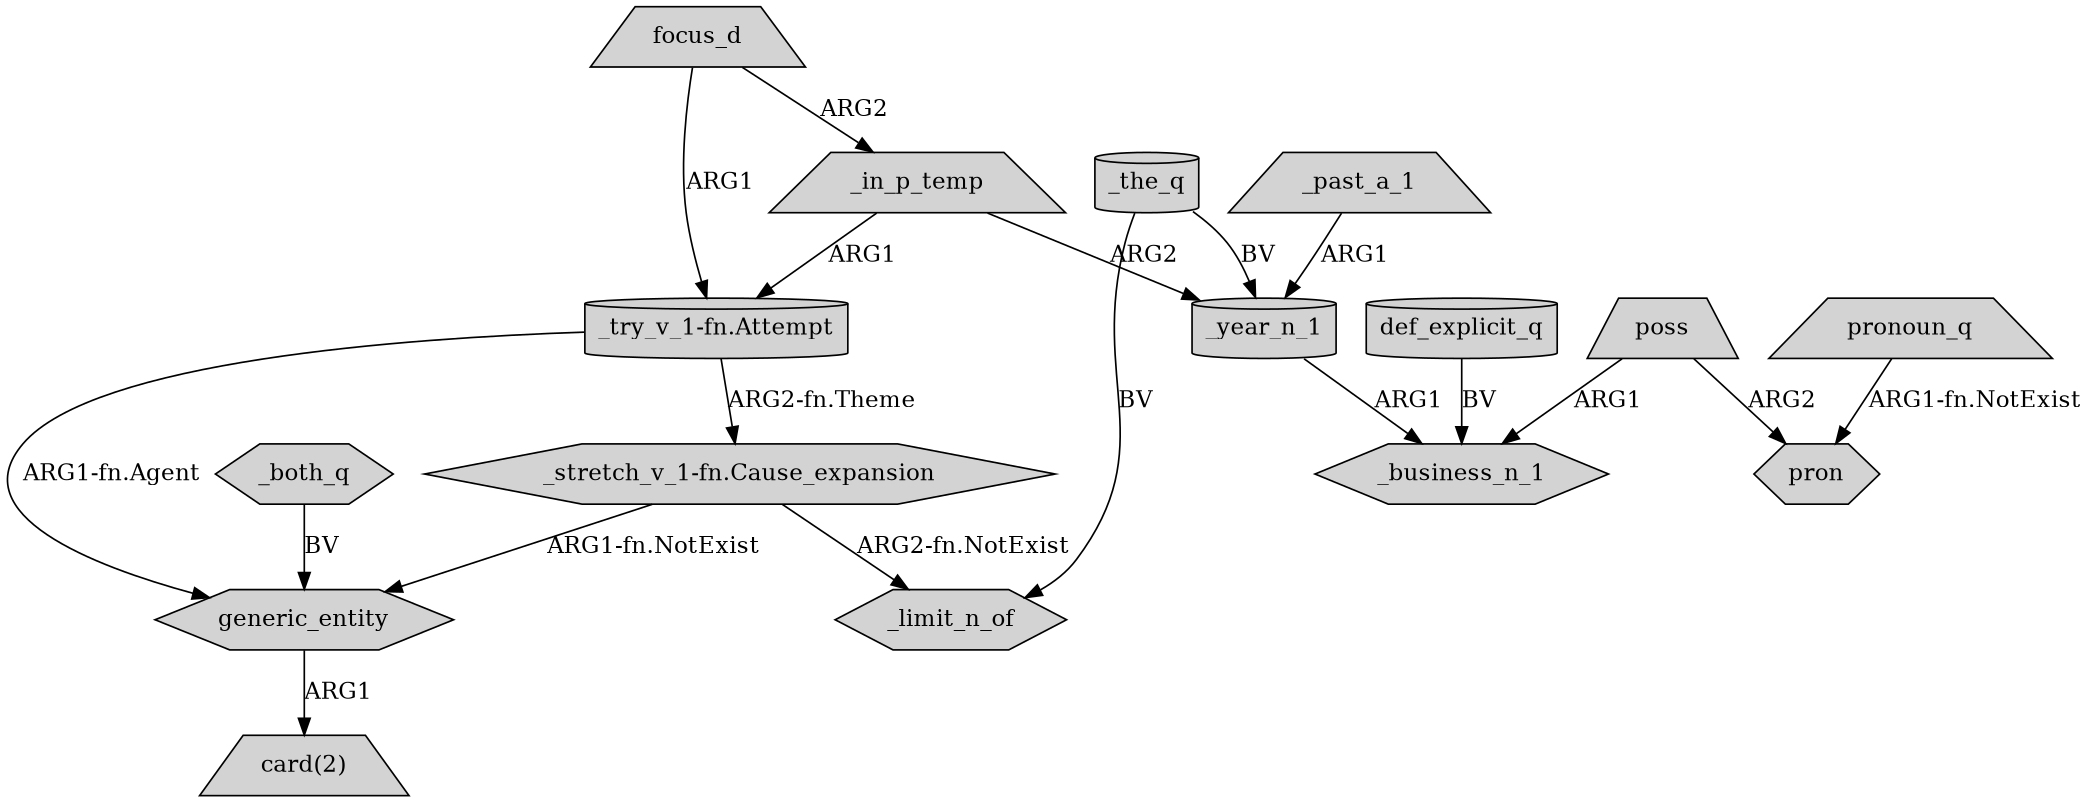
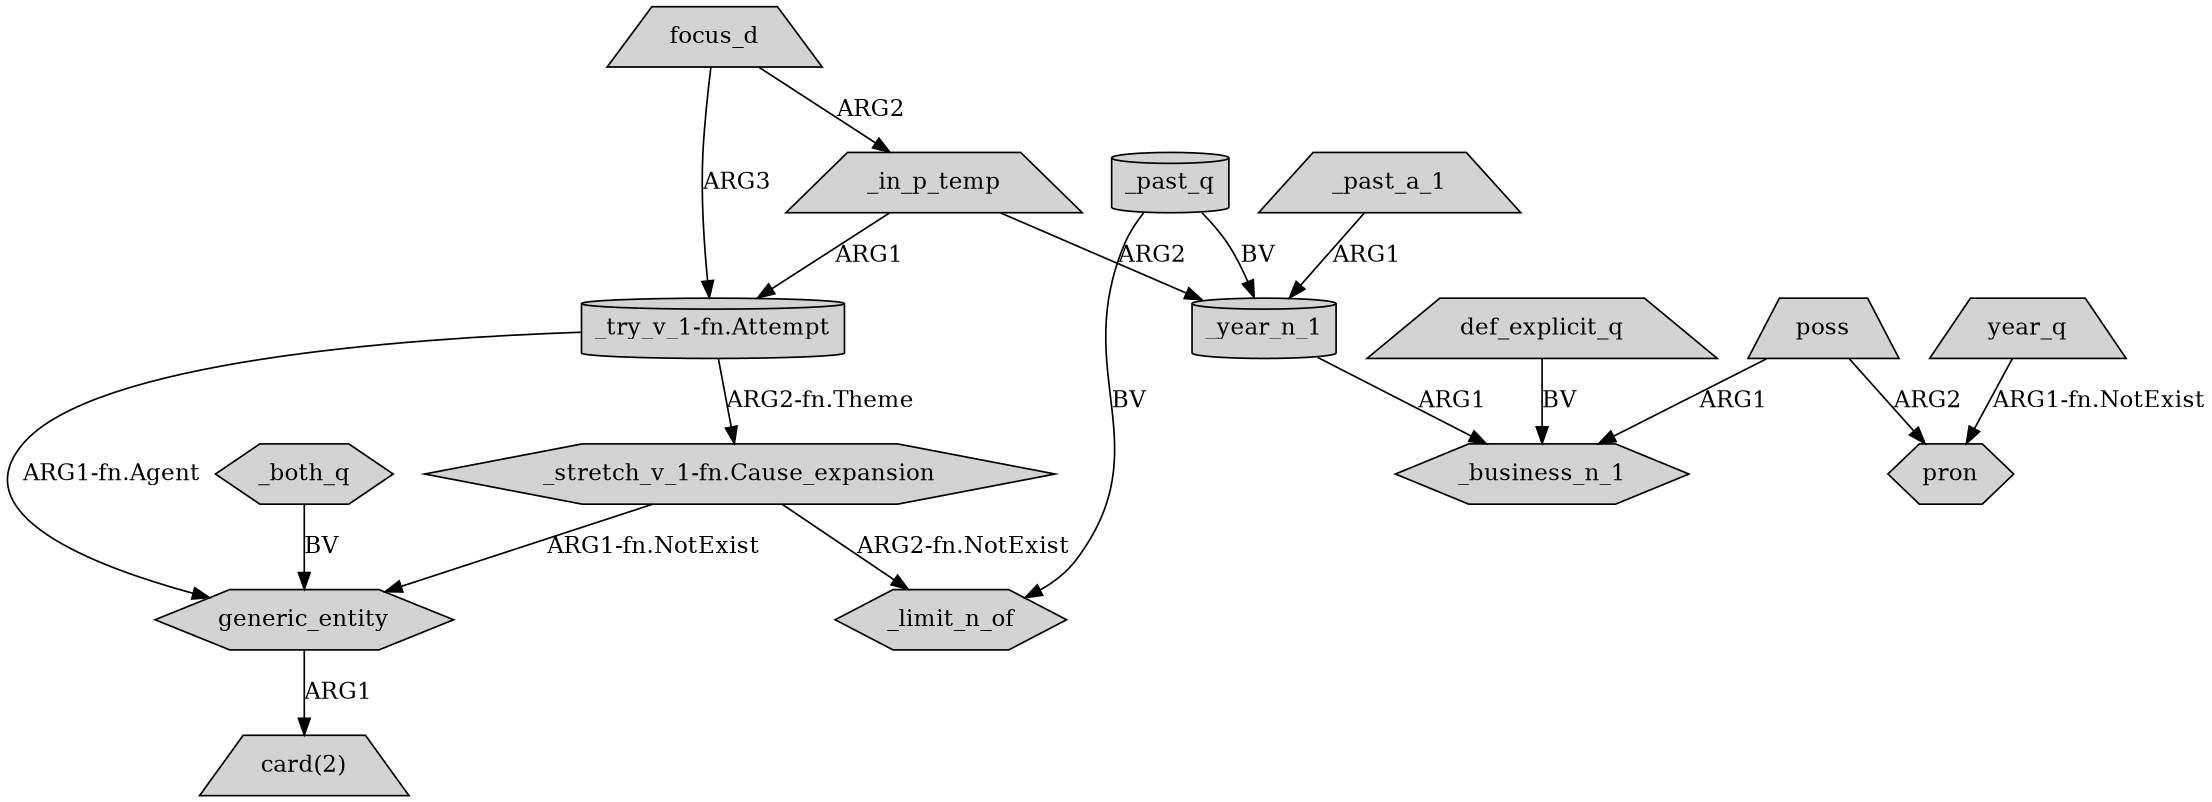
(721, 183) -> (737, 183)
(1147, 183) -> (1170, 183)
(1462, 328) -> (1542, 328)
(1911, 328) -> (2028, 328)
